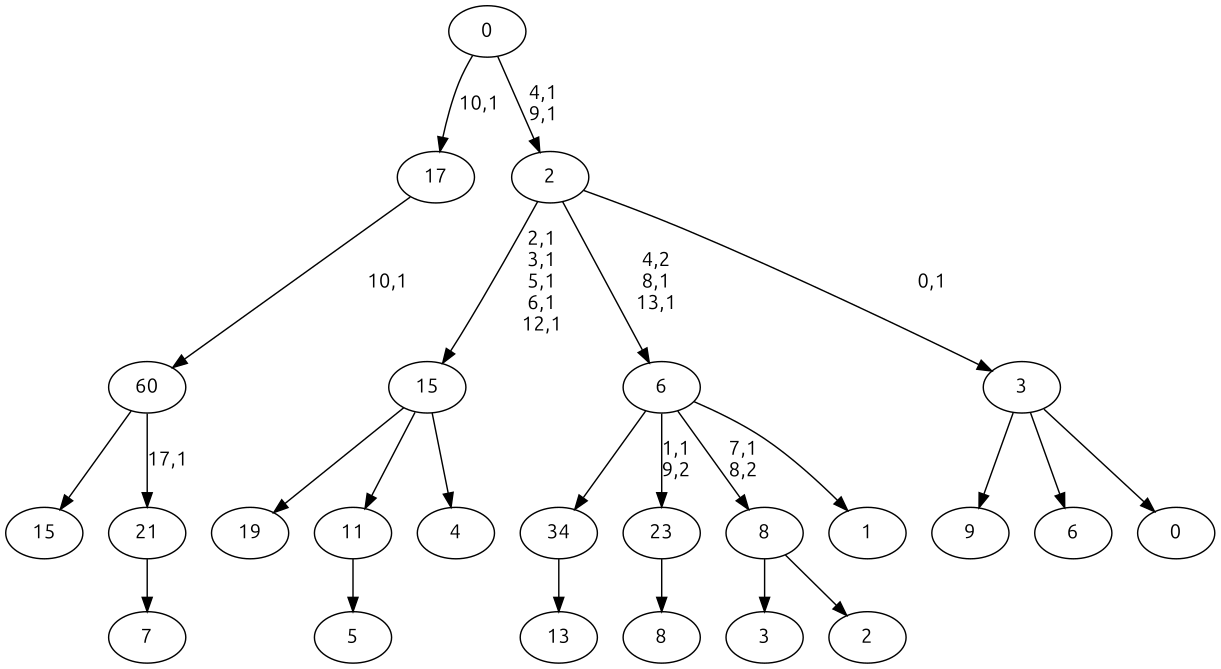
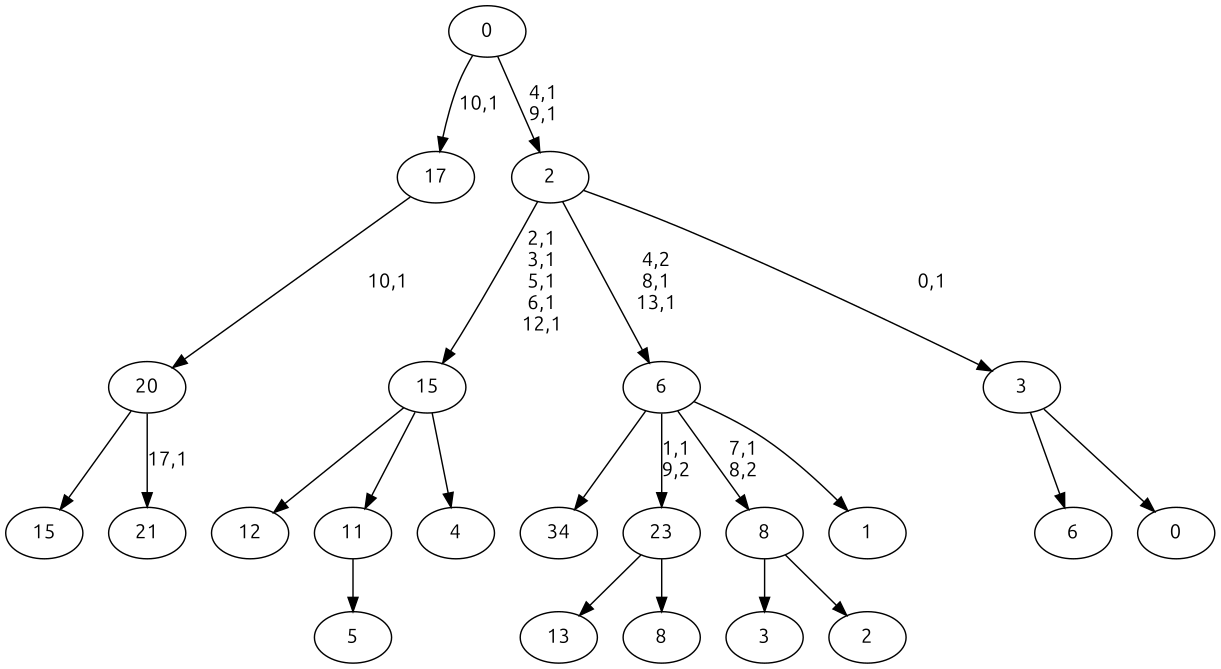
(147, 387) -> (147, 387)
(250, 533) -> (250, 533)
(970, 533) -> none
(559, 578) -> (615, 580)
(147, 637) -> none
